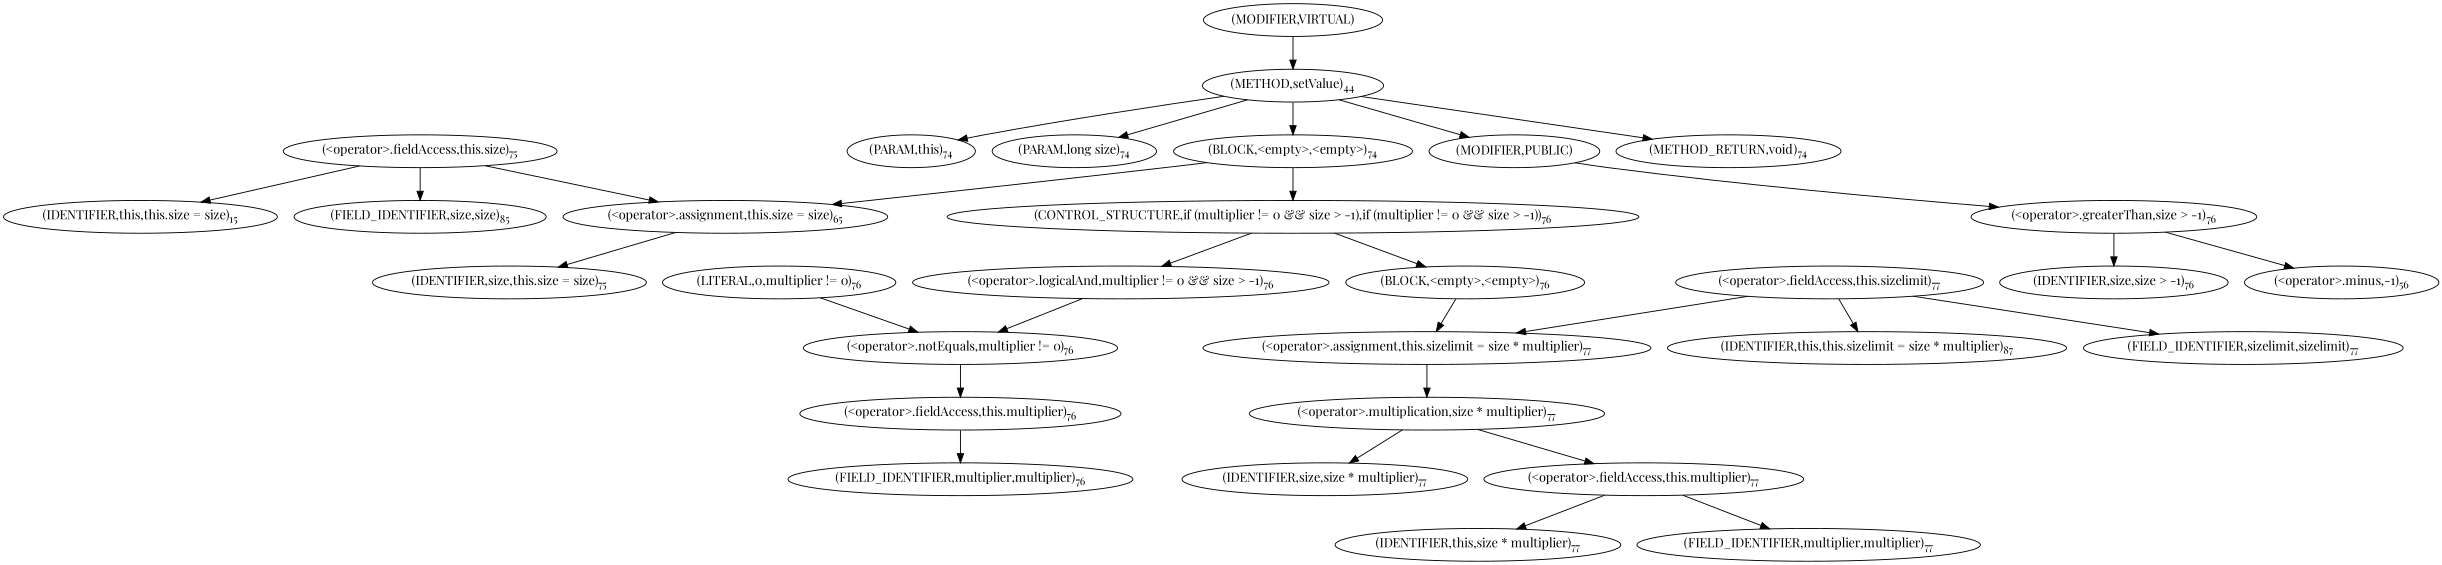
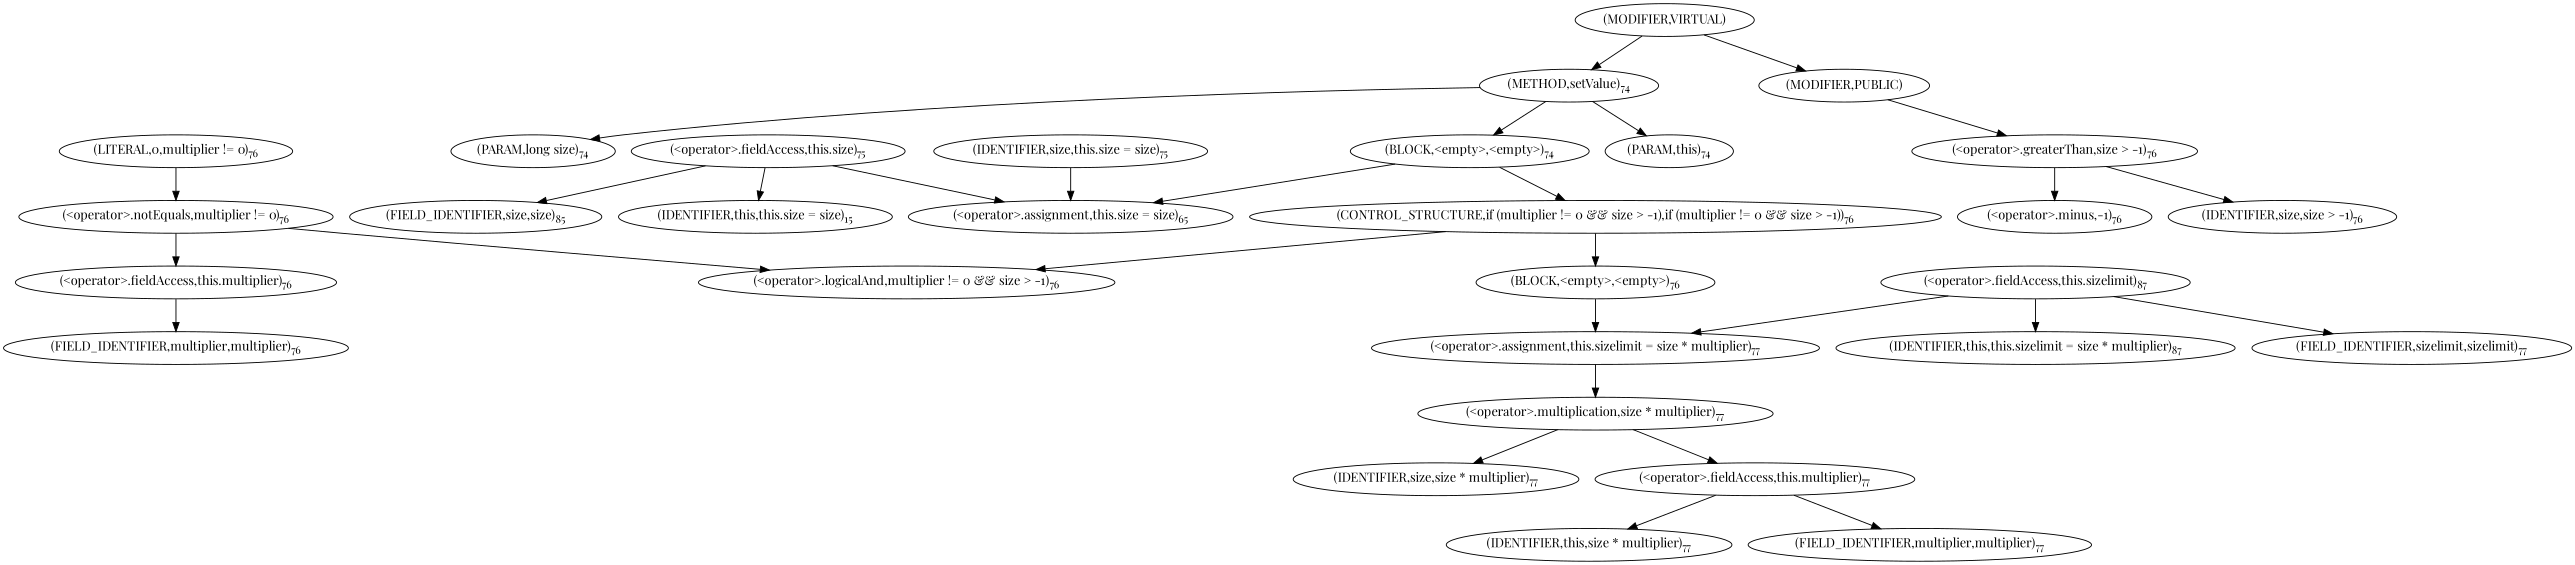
(1349, 84) -> (1626, 84)
(1400, 117) -> (1750, 51)
(1728, 151) -> none
(621, 248) -> (1071, 180)
(1936, 281) -> (2142, 281)
(2404, 281) -> (2117, 215)
(1045, 314) -> (524, 249)
